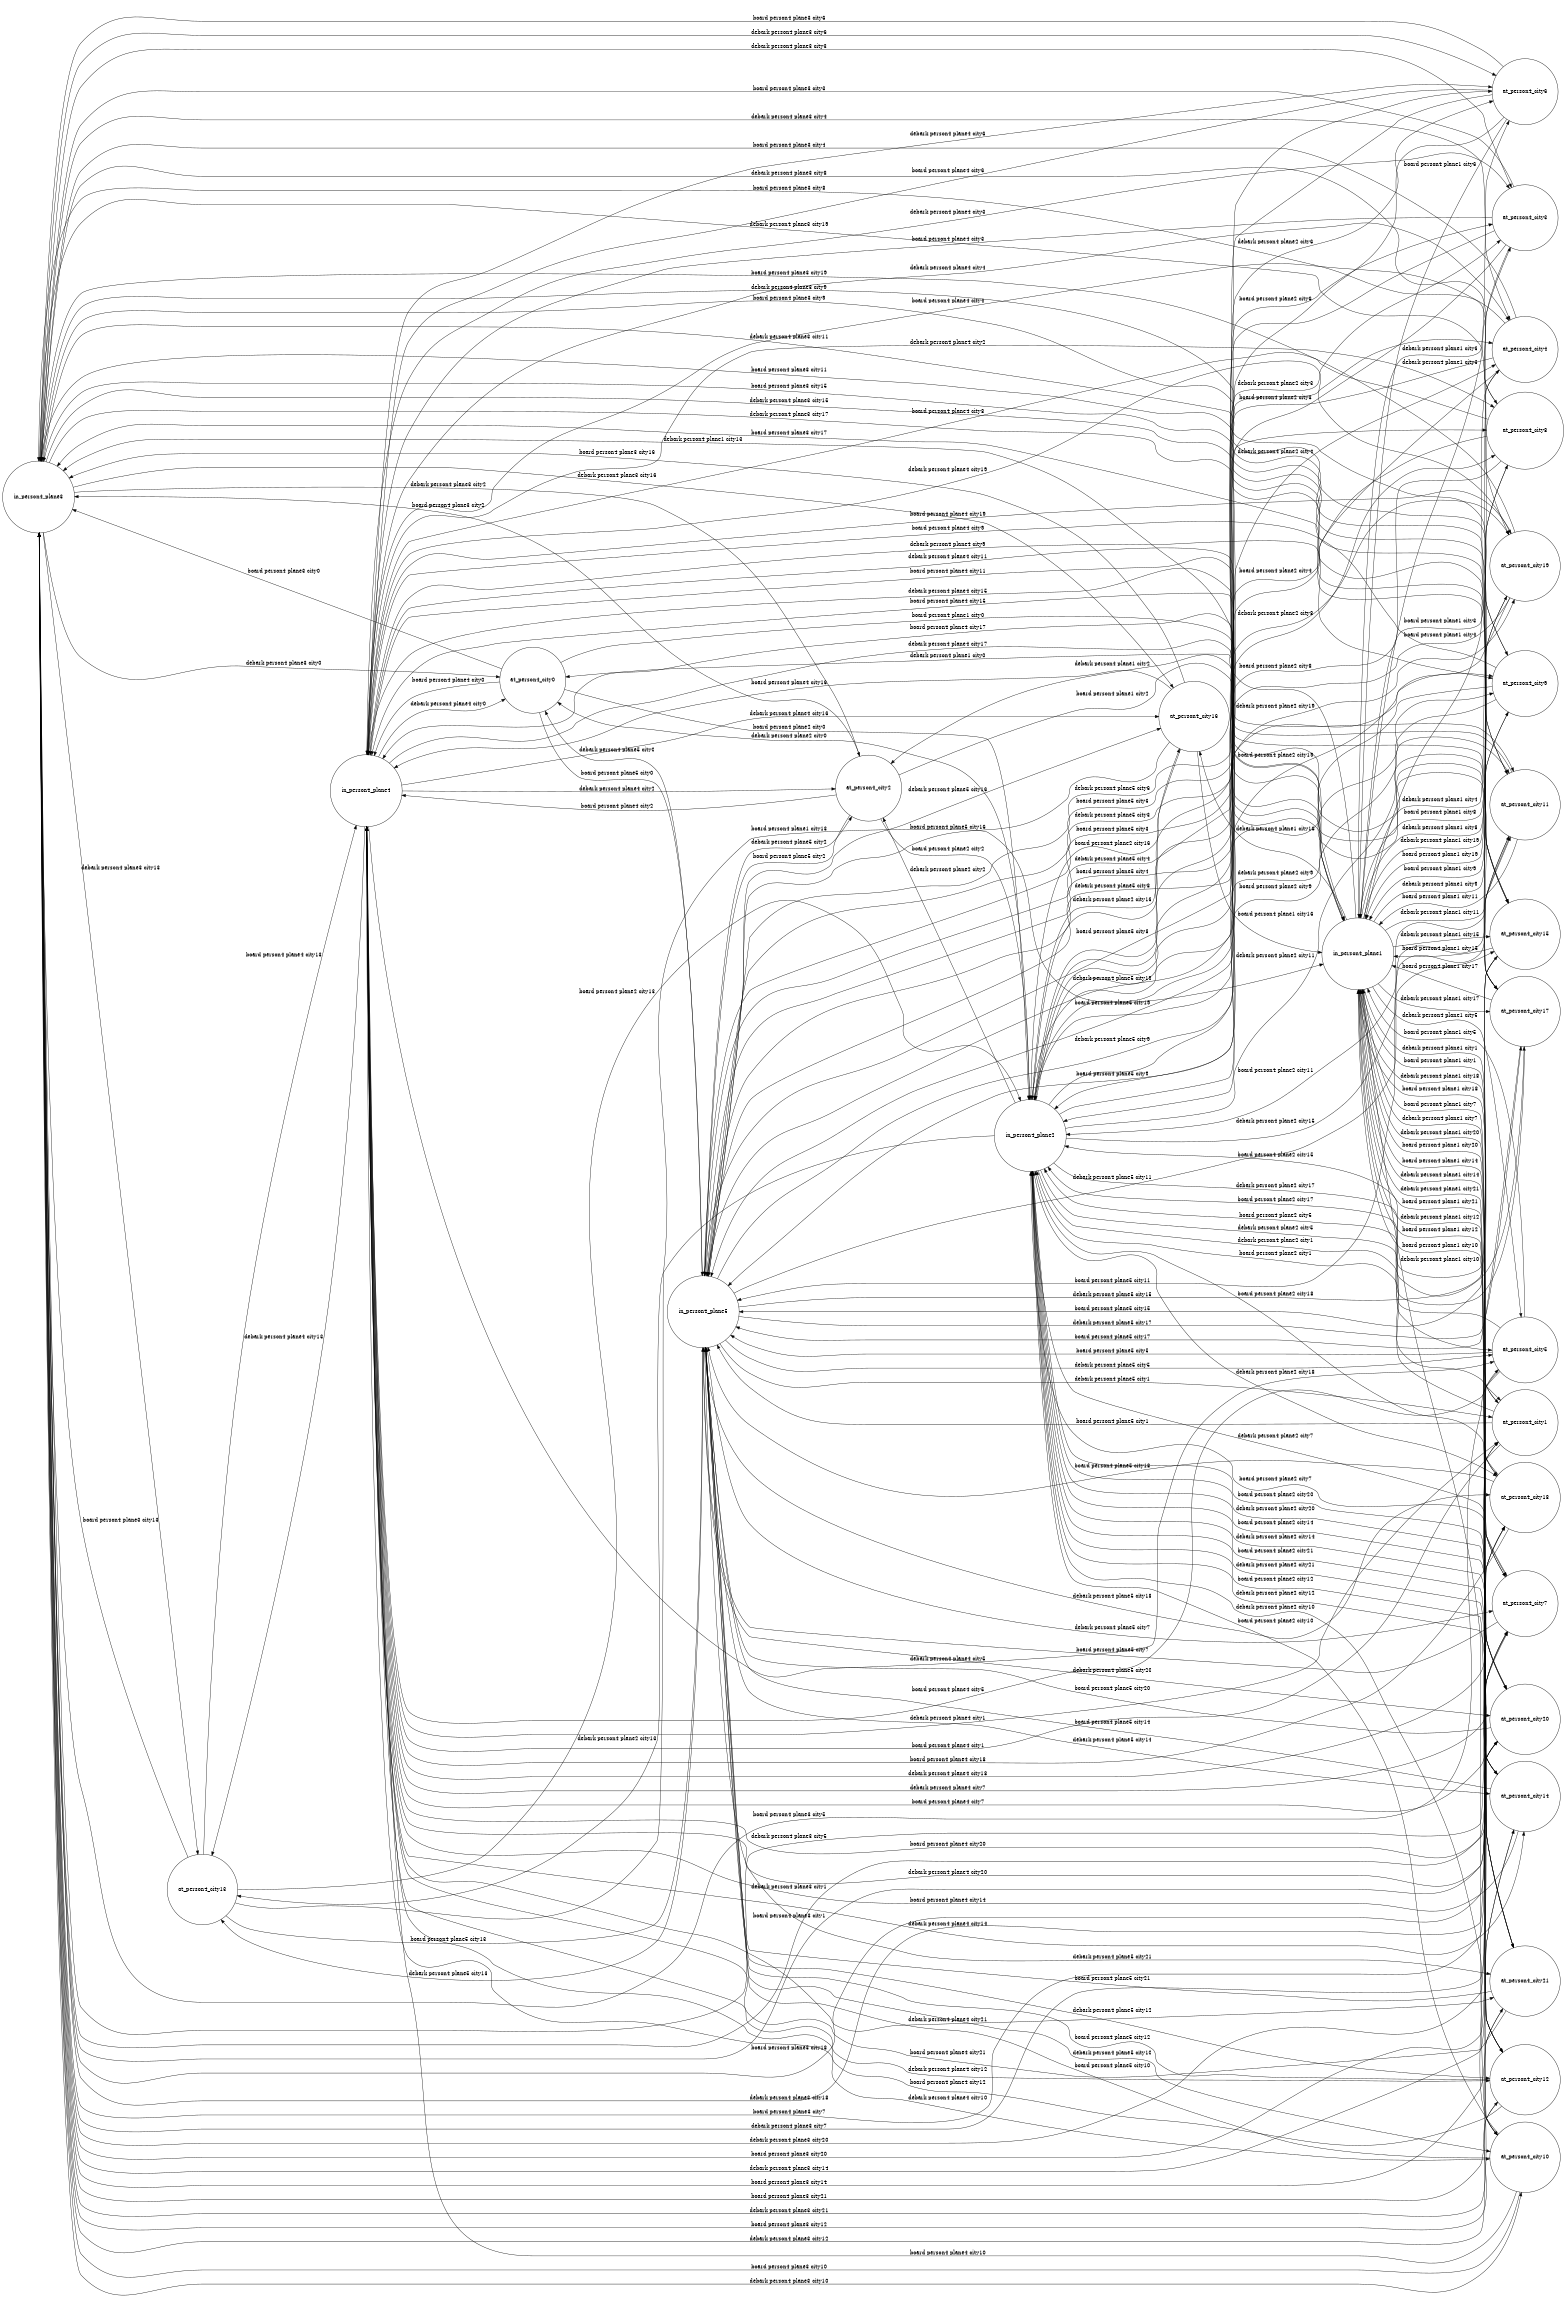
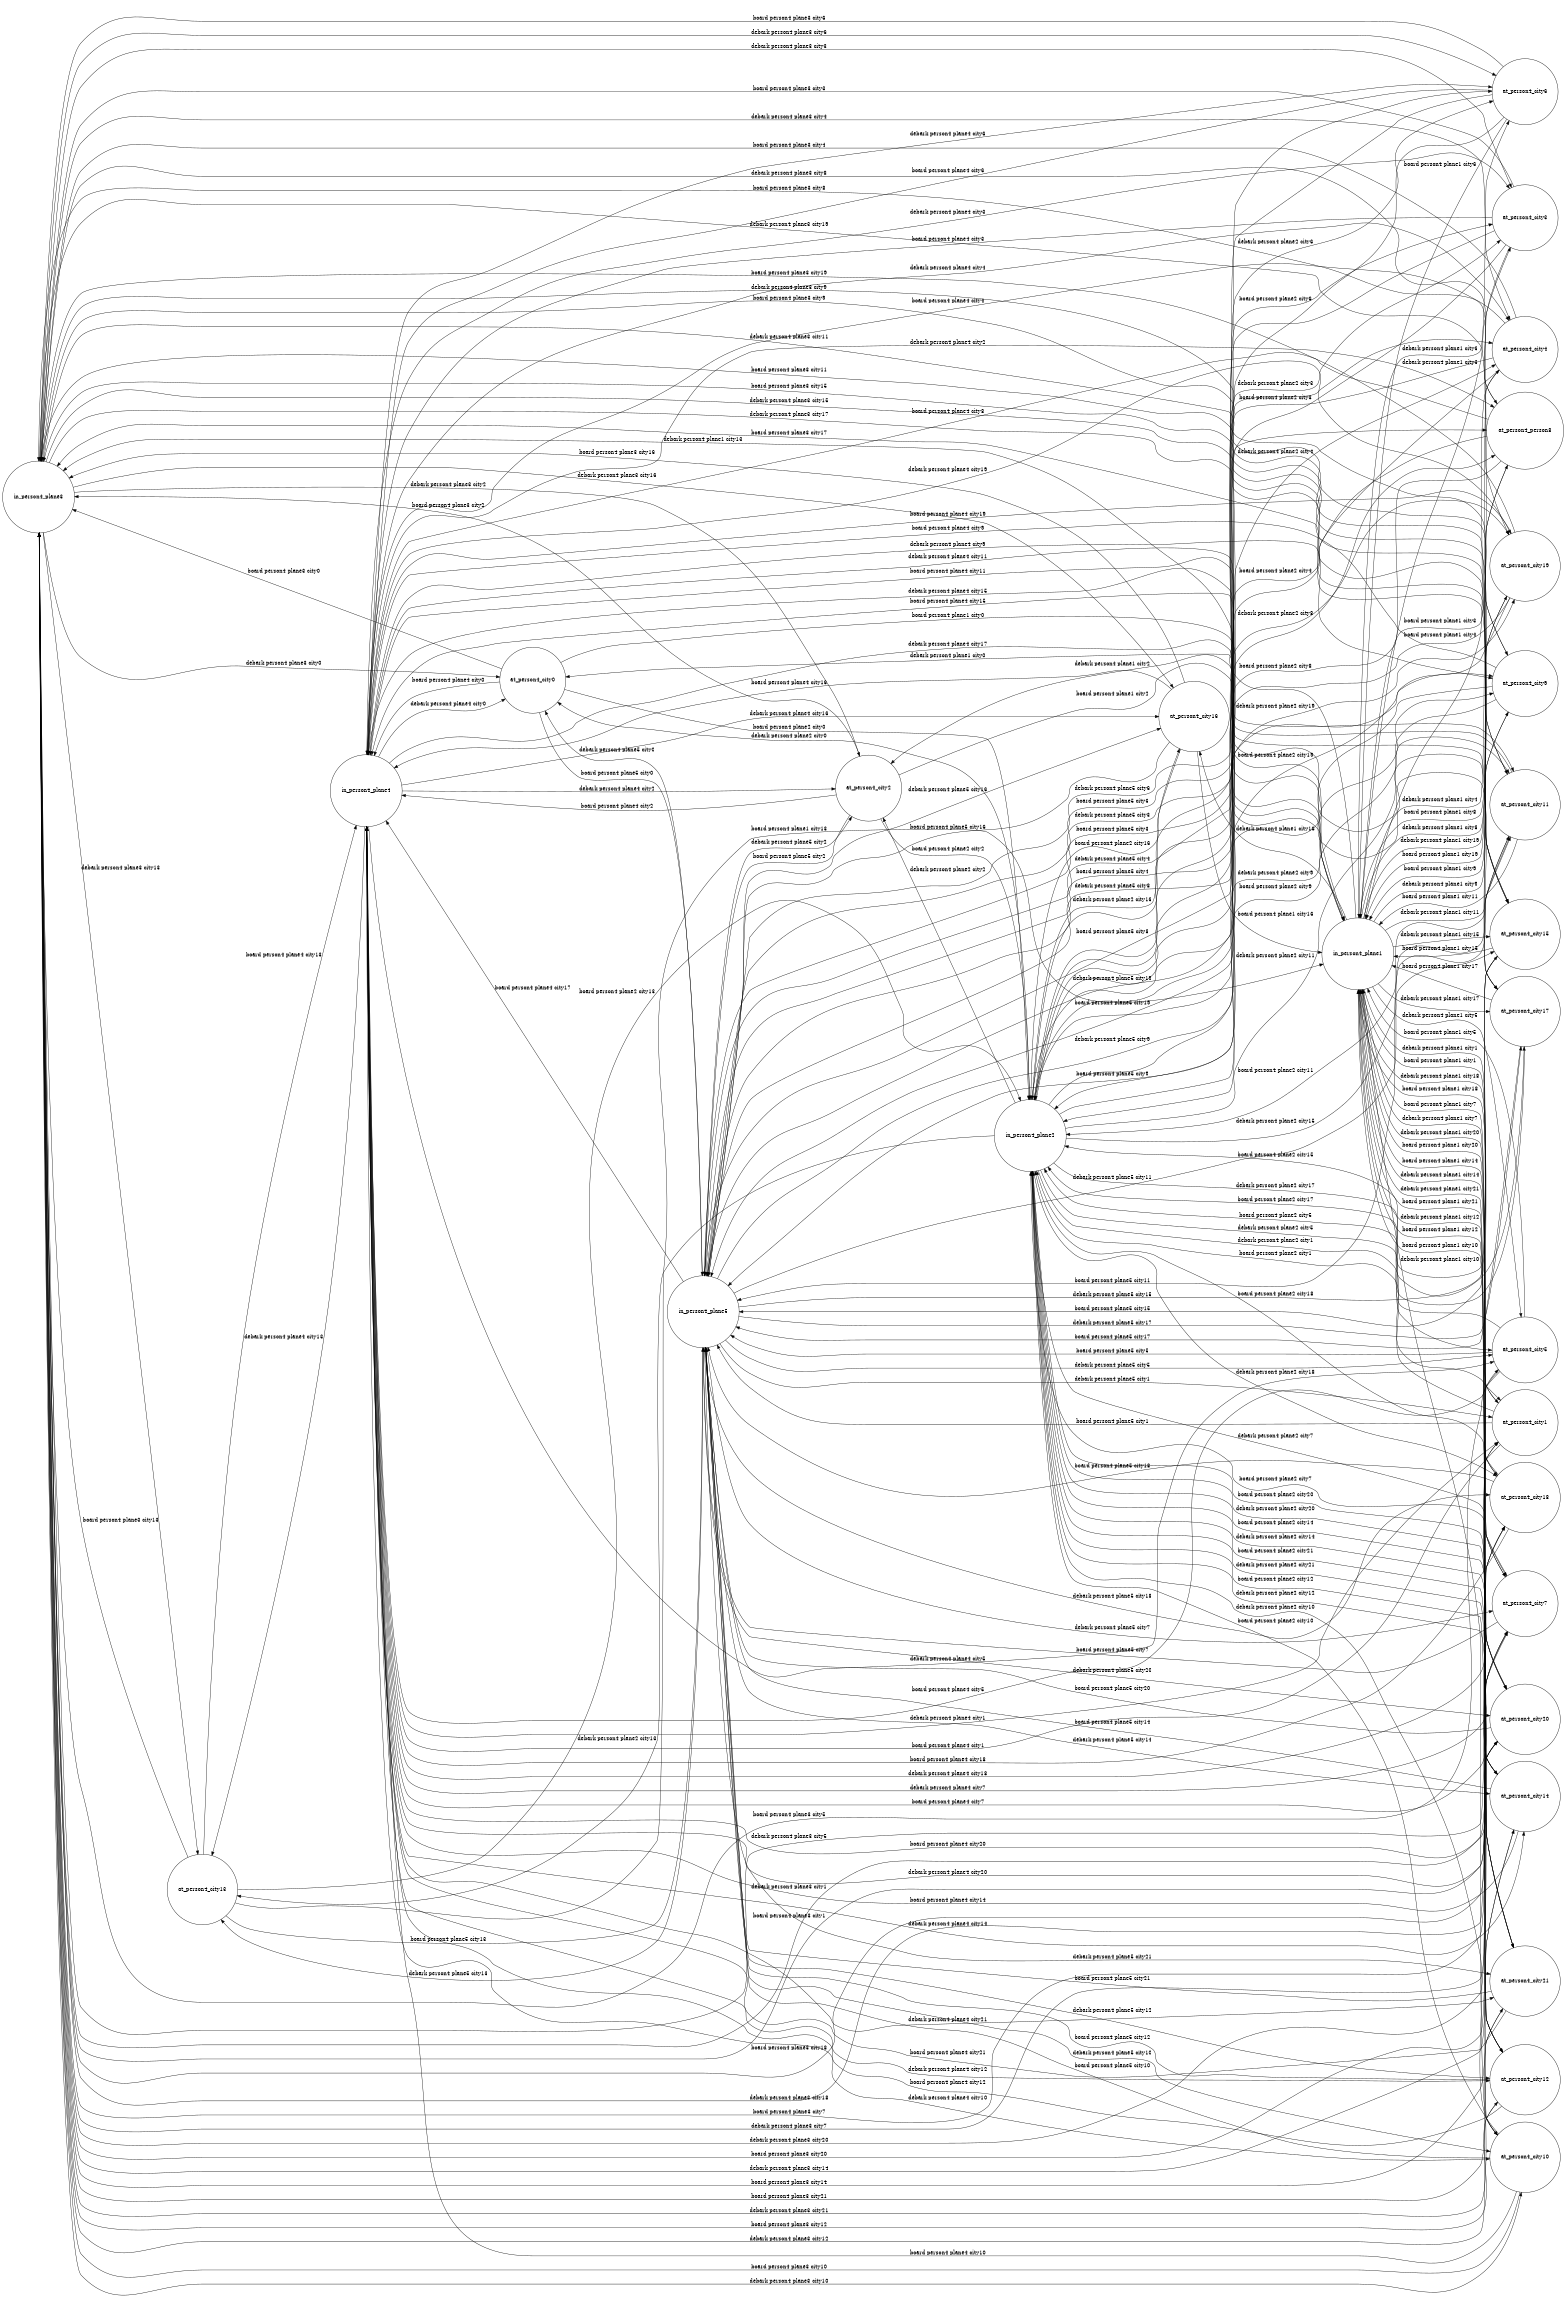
(1525, 431) -> (1525, 431)
(1149, 624) -> (536, 1053)
